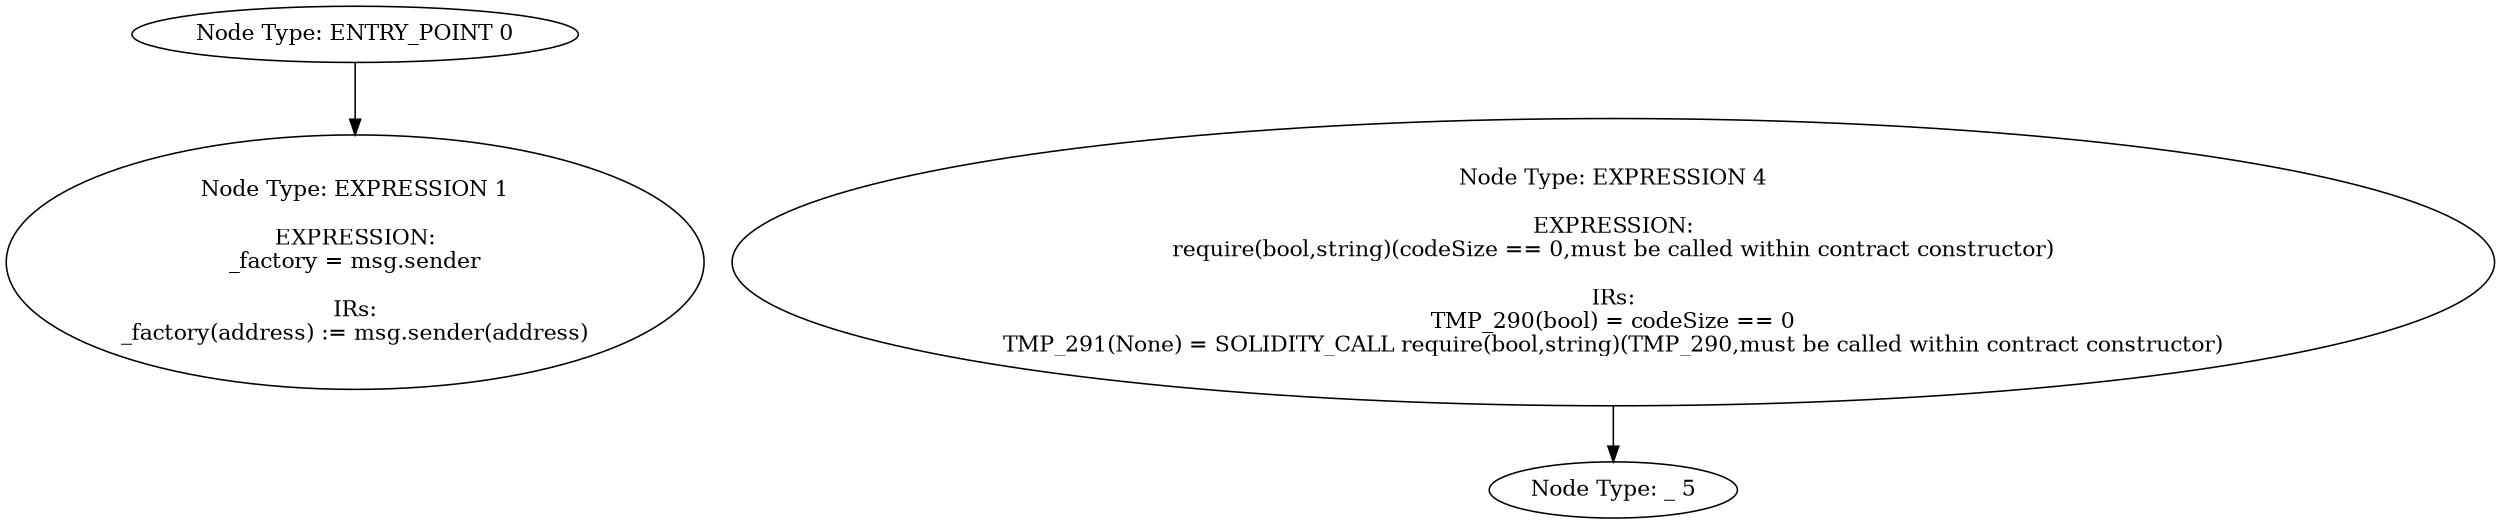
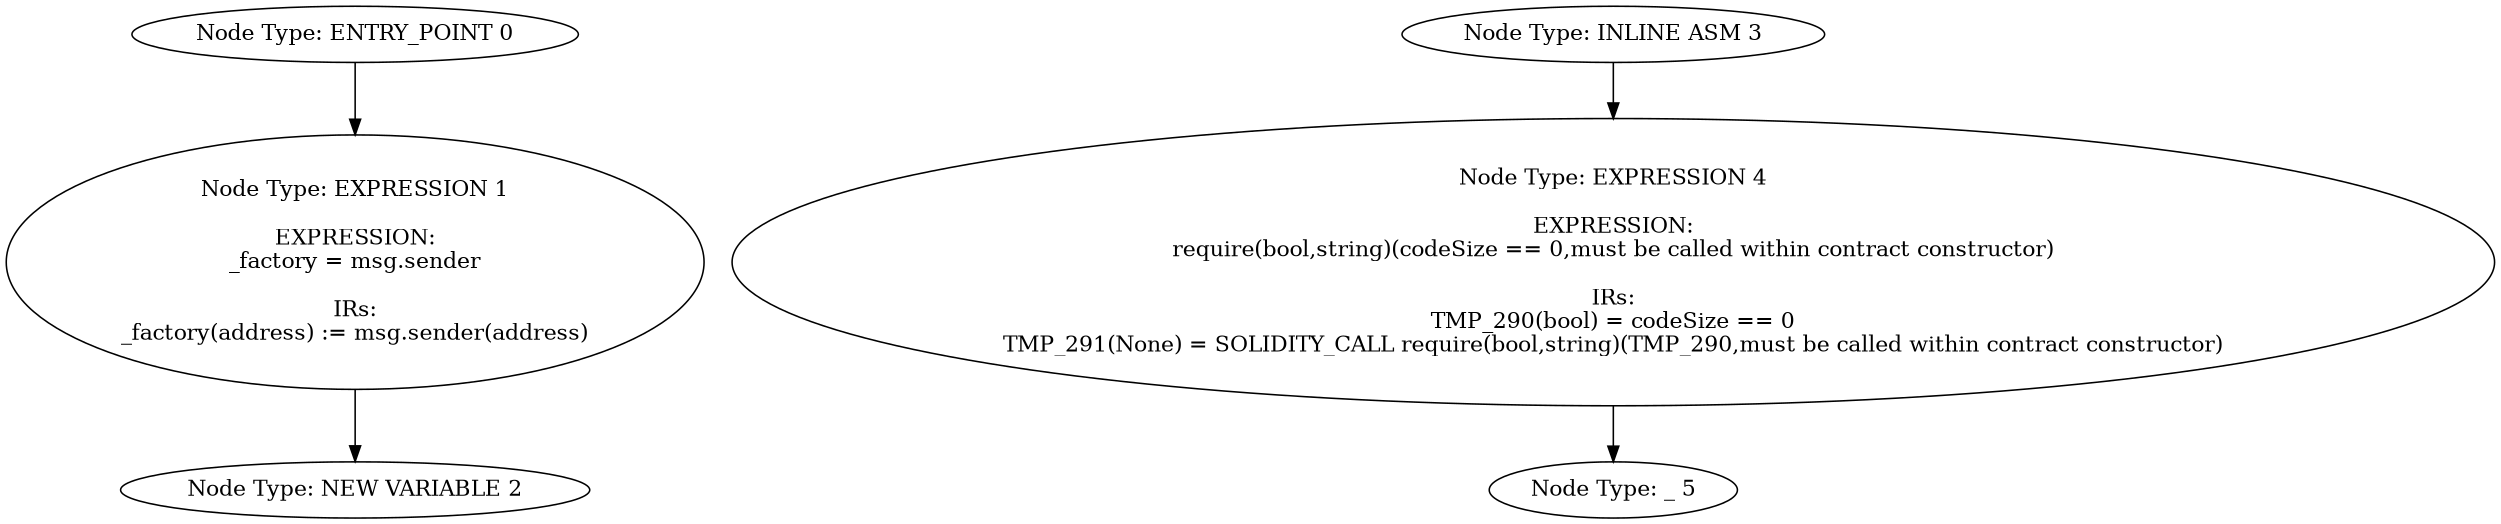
none -> (1613, 34)
none -> (355, 490)
